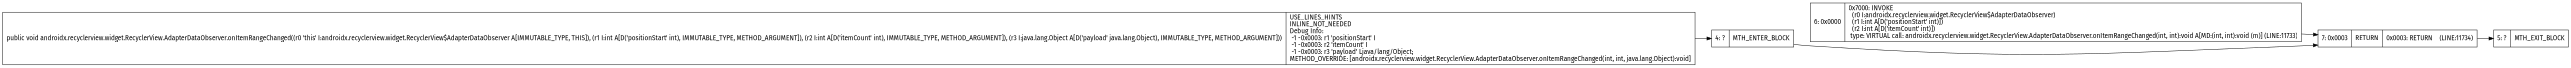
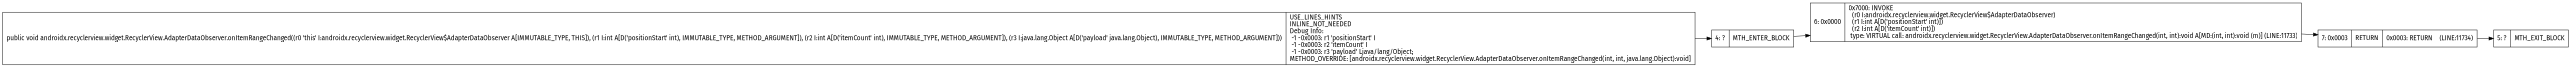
(2053, 54) -> (1800, 36)
